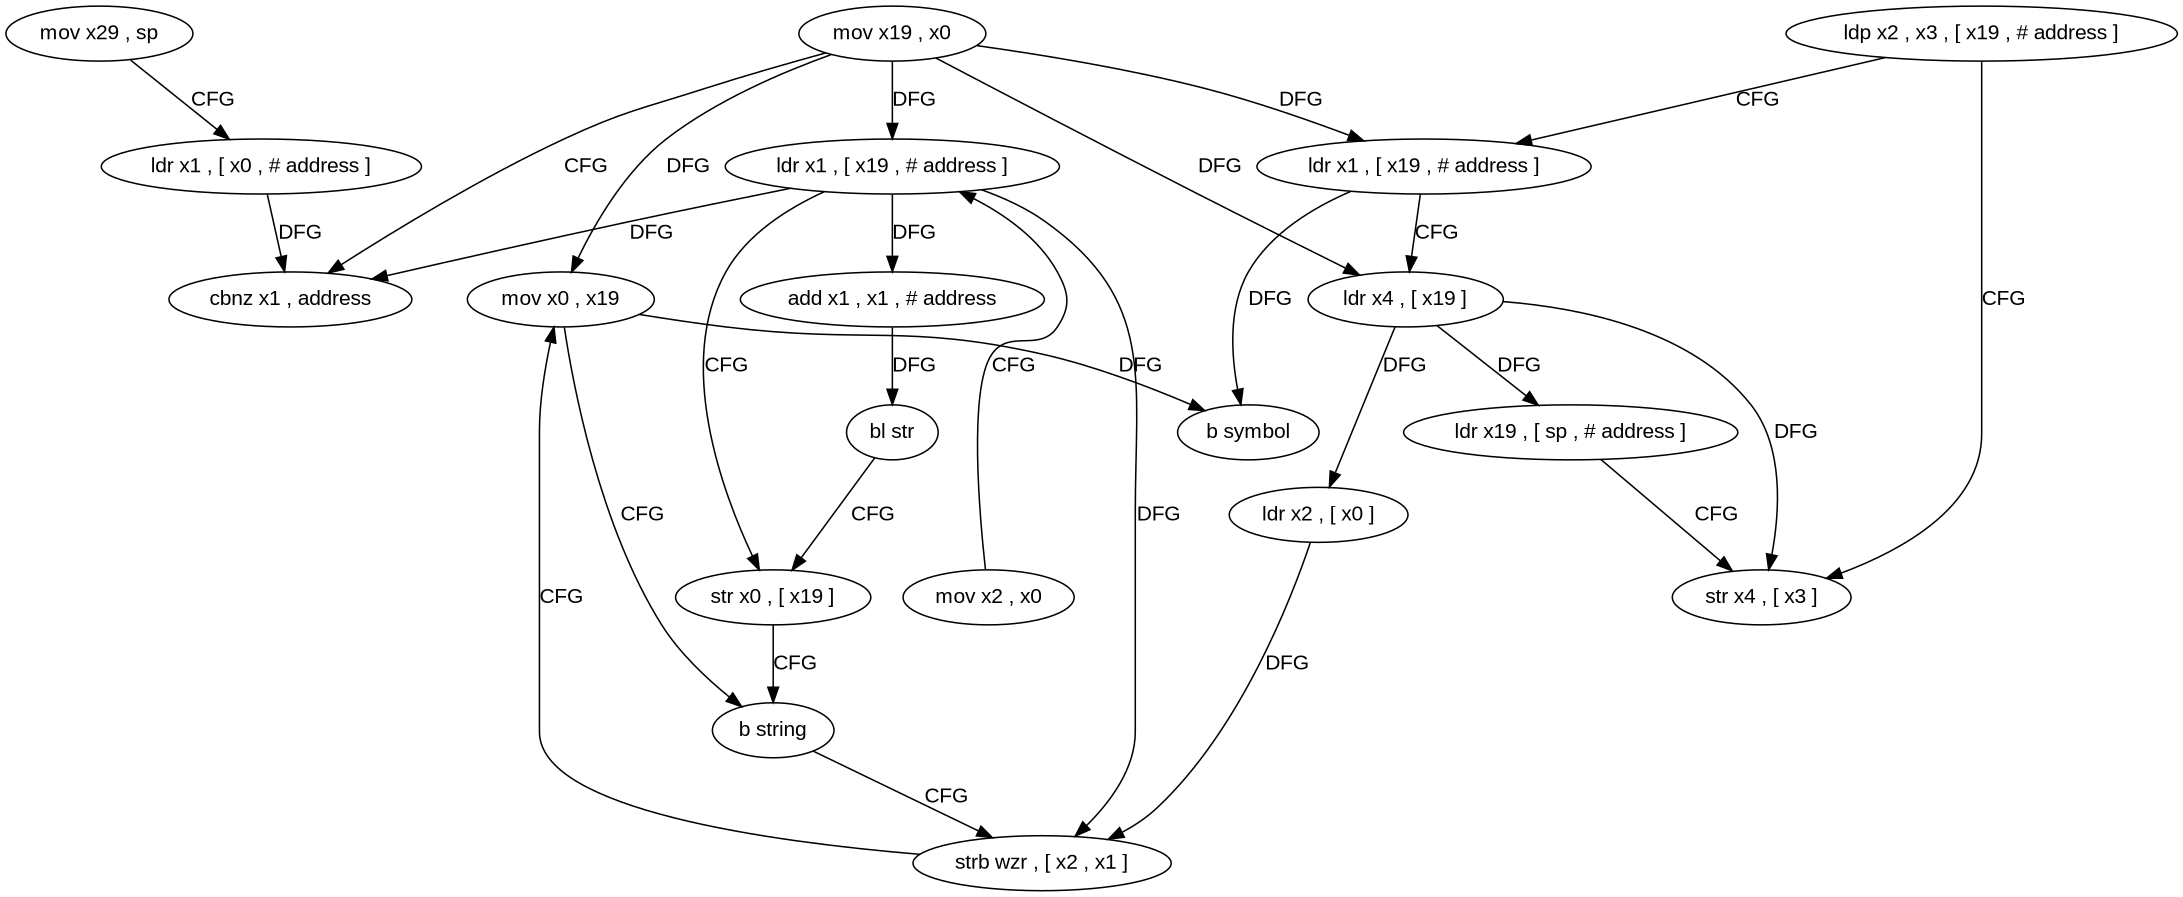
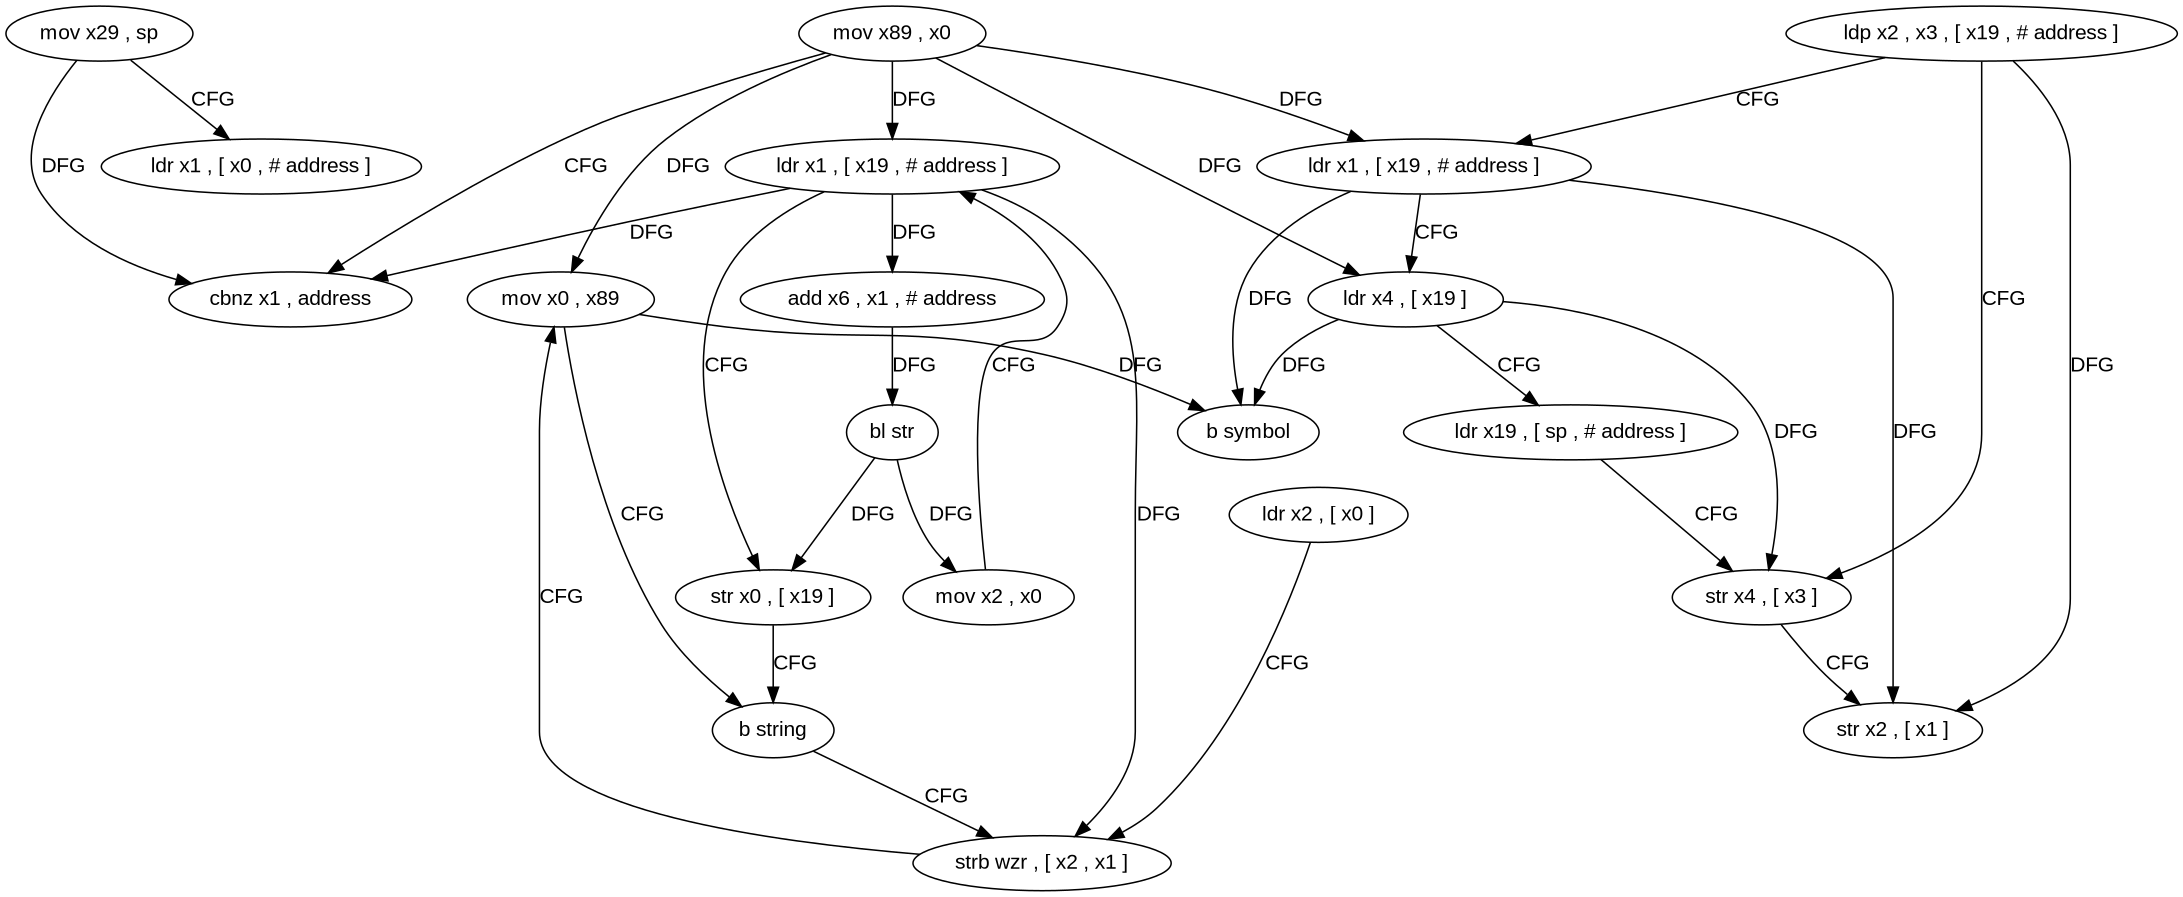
(892, 34) -> (892, 34)
(274, 225) -> (46, 200)
(561, 299) -> (561, 299)
(892, 299) -> (892, 299)
(1520, 366) -> (1520, 366)
(1365, 400) -> (1291, 346)
none -> (914, 514)
(874, 515) -> (874, 515)
(1288, 664) -> (1288, 664)
none -> (1893, 730)
